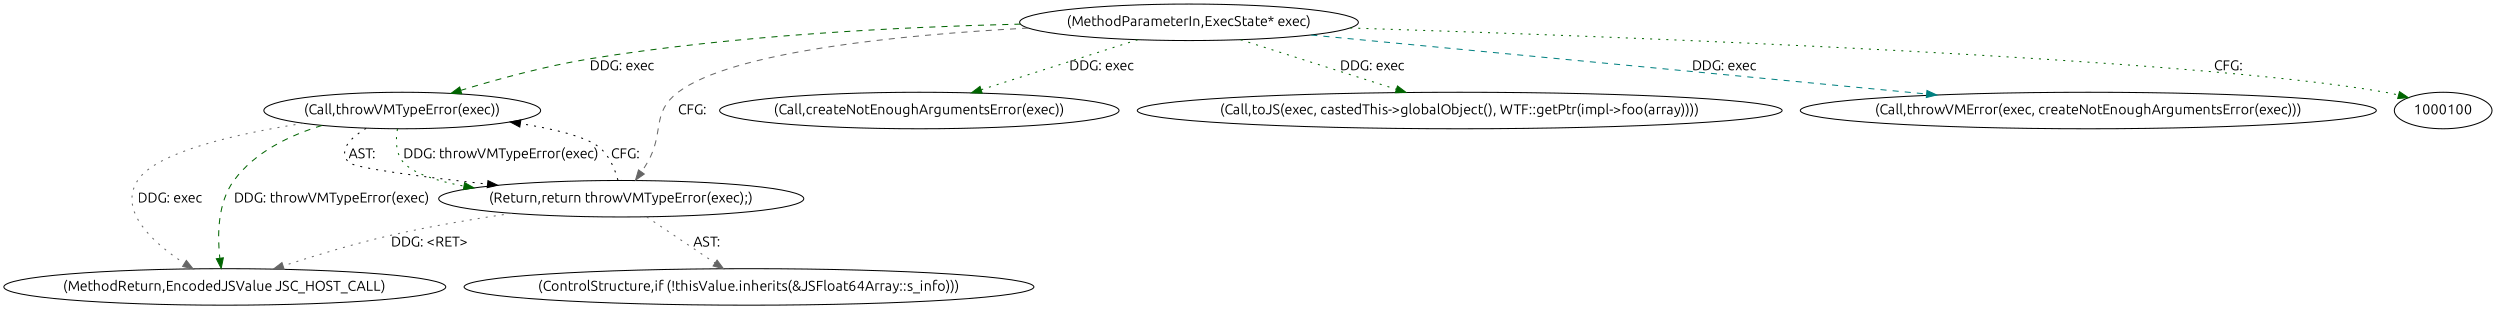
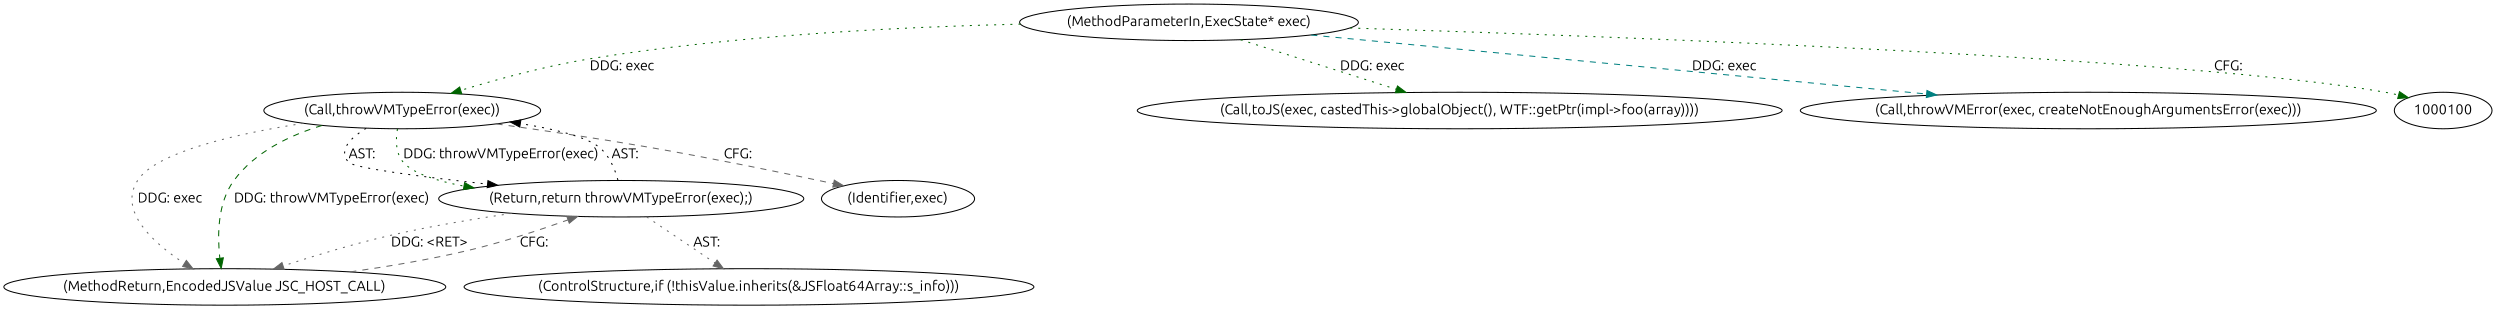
(738, 40) -> (738, 40)
(805, 51) -> (461, 252)
(919, 111) -> none
(627, 155) -> (627, 155)
none -> (898, 199)
